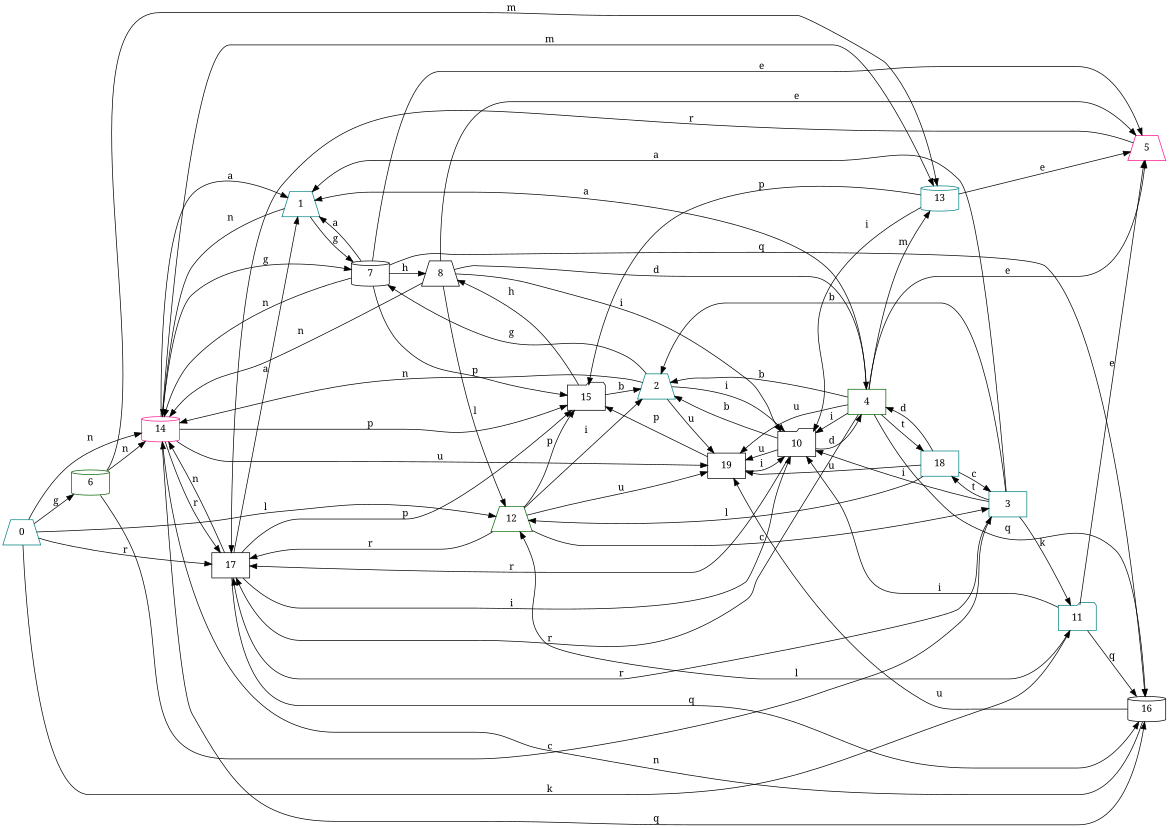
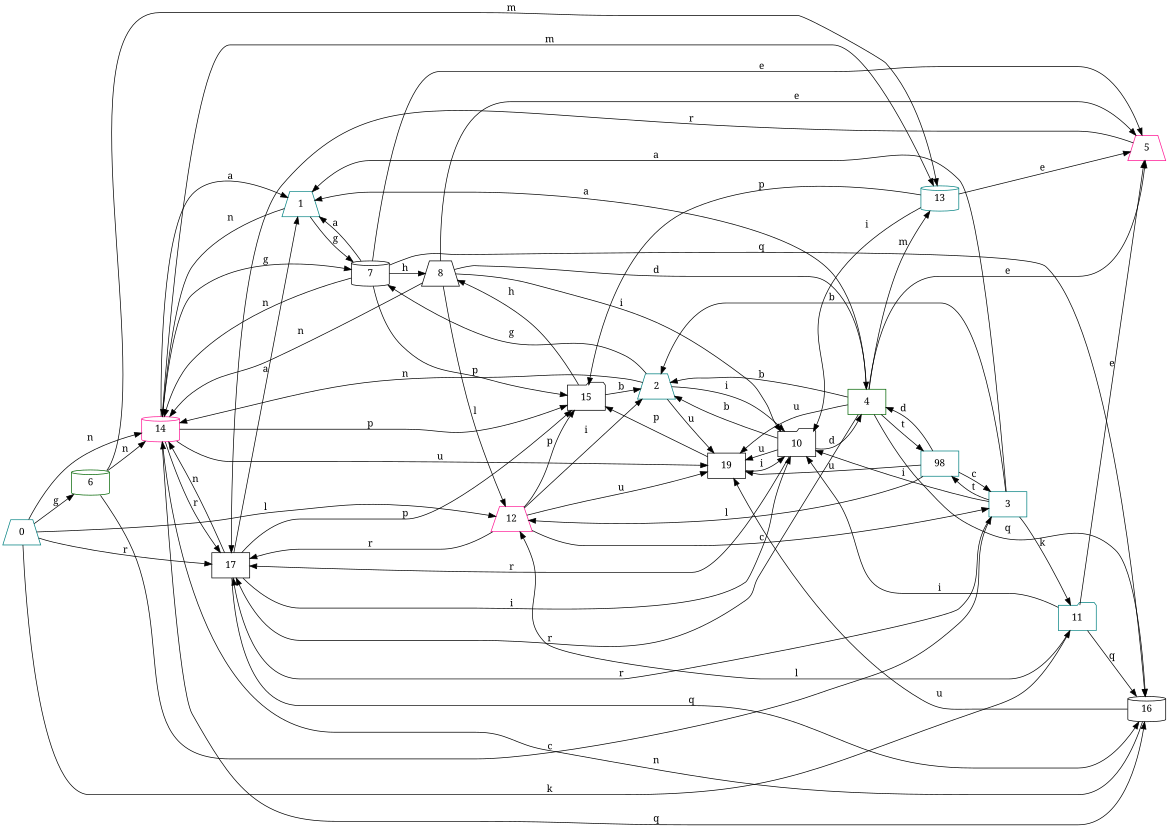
(835, 421) -> none
(940, 464) -> (940, 464)
(512, 519) -> (512, 519)
